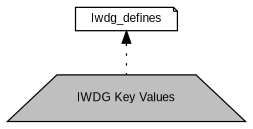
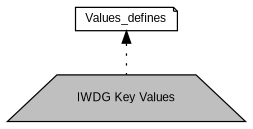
(126, 19) -> (126, 19)
